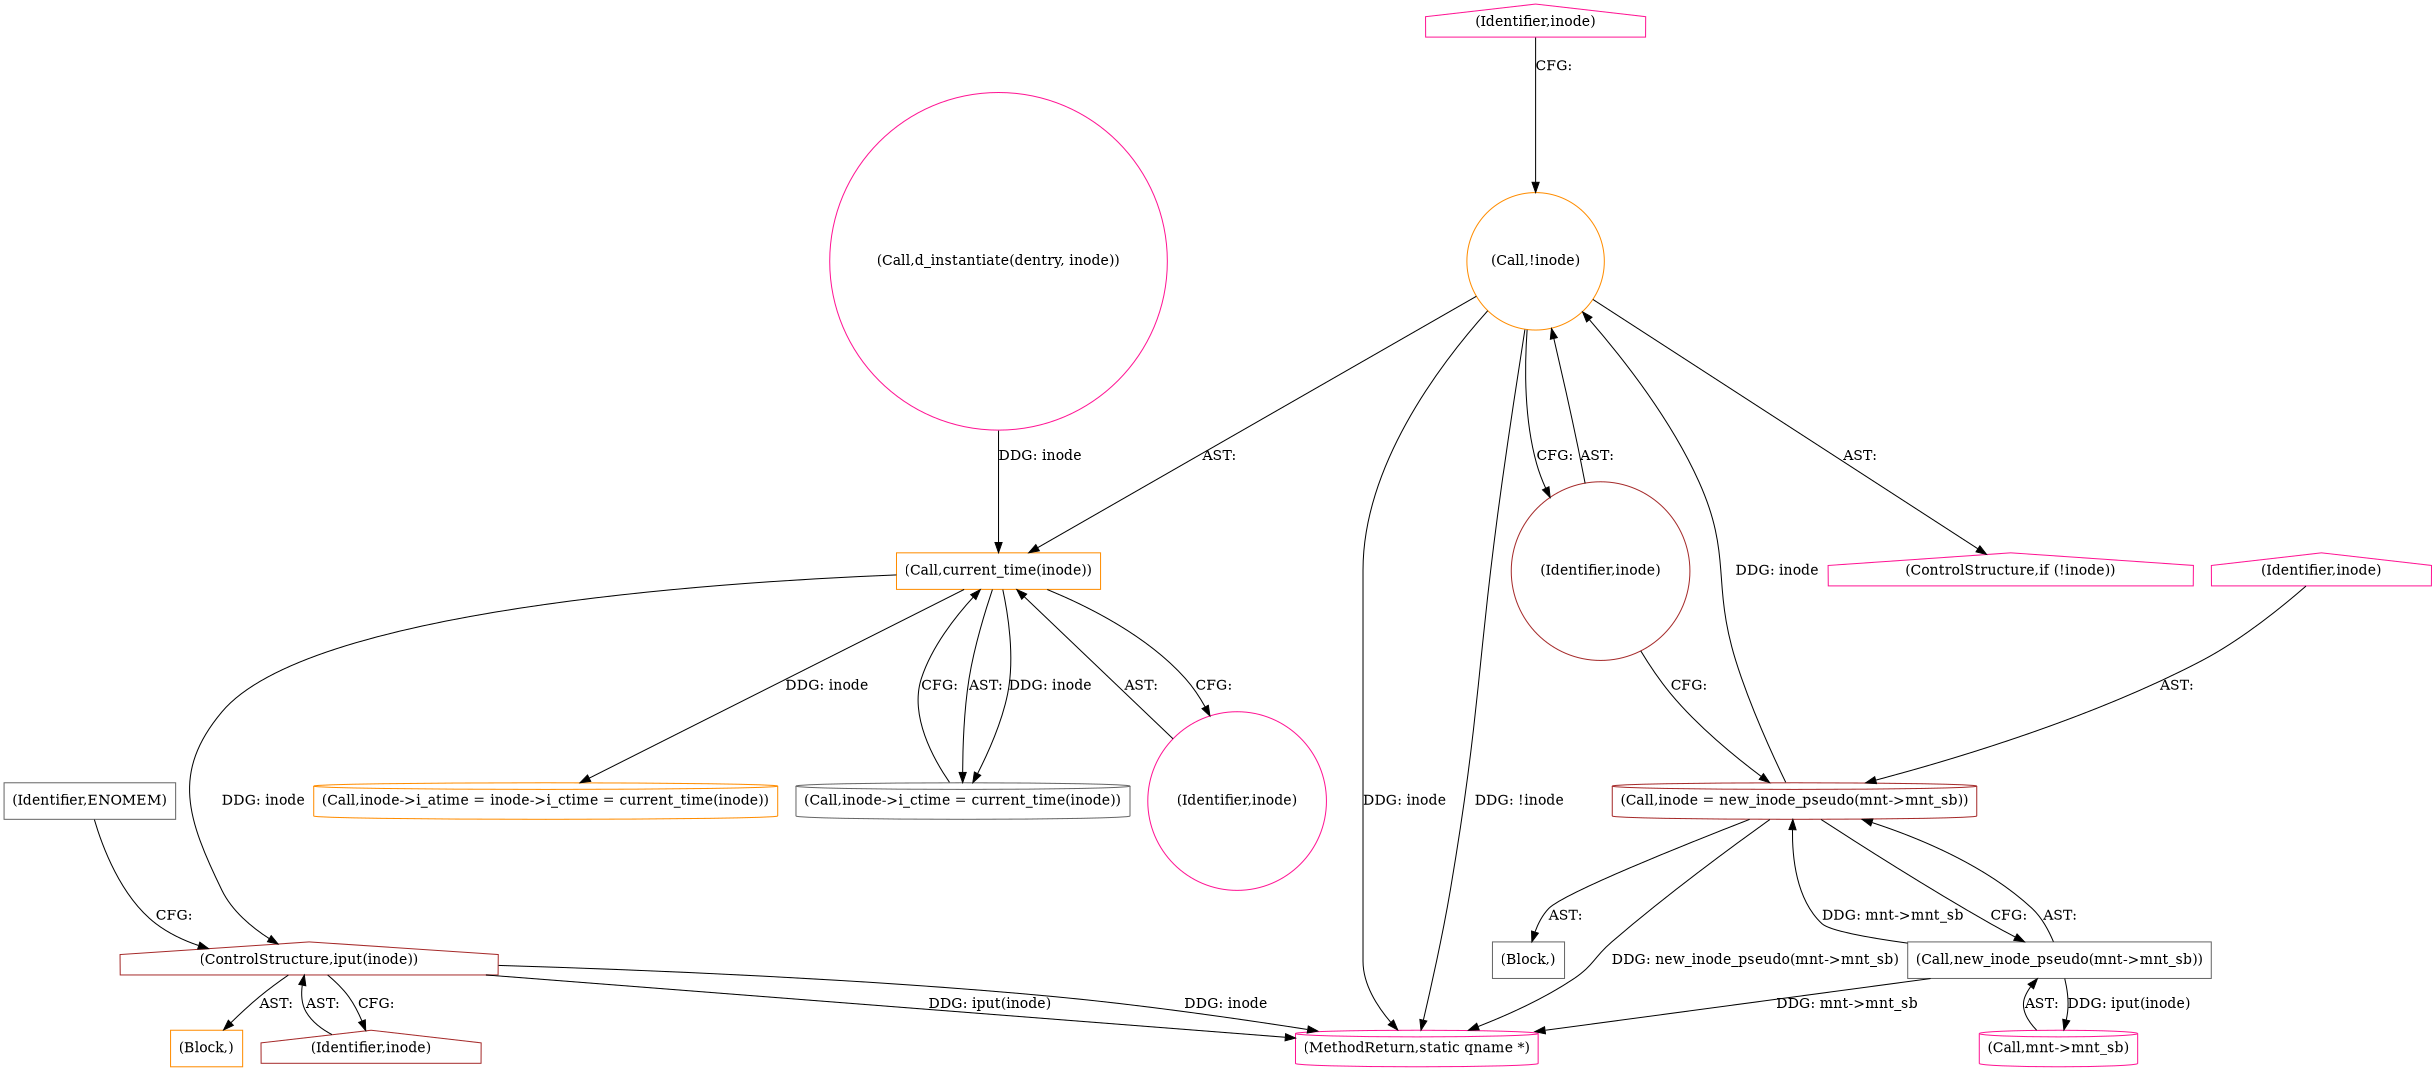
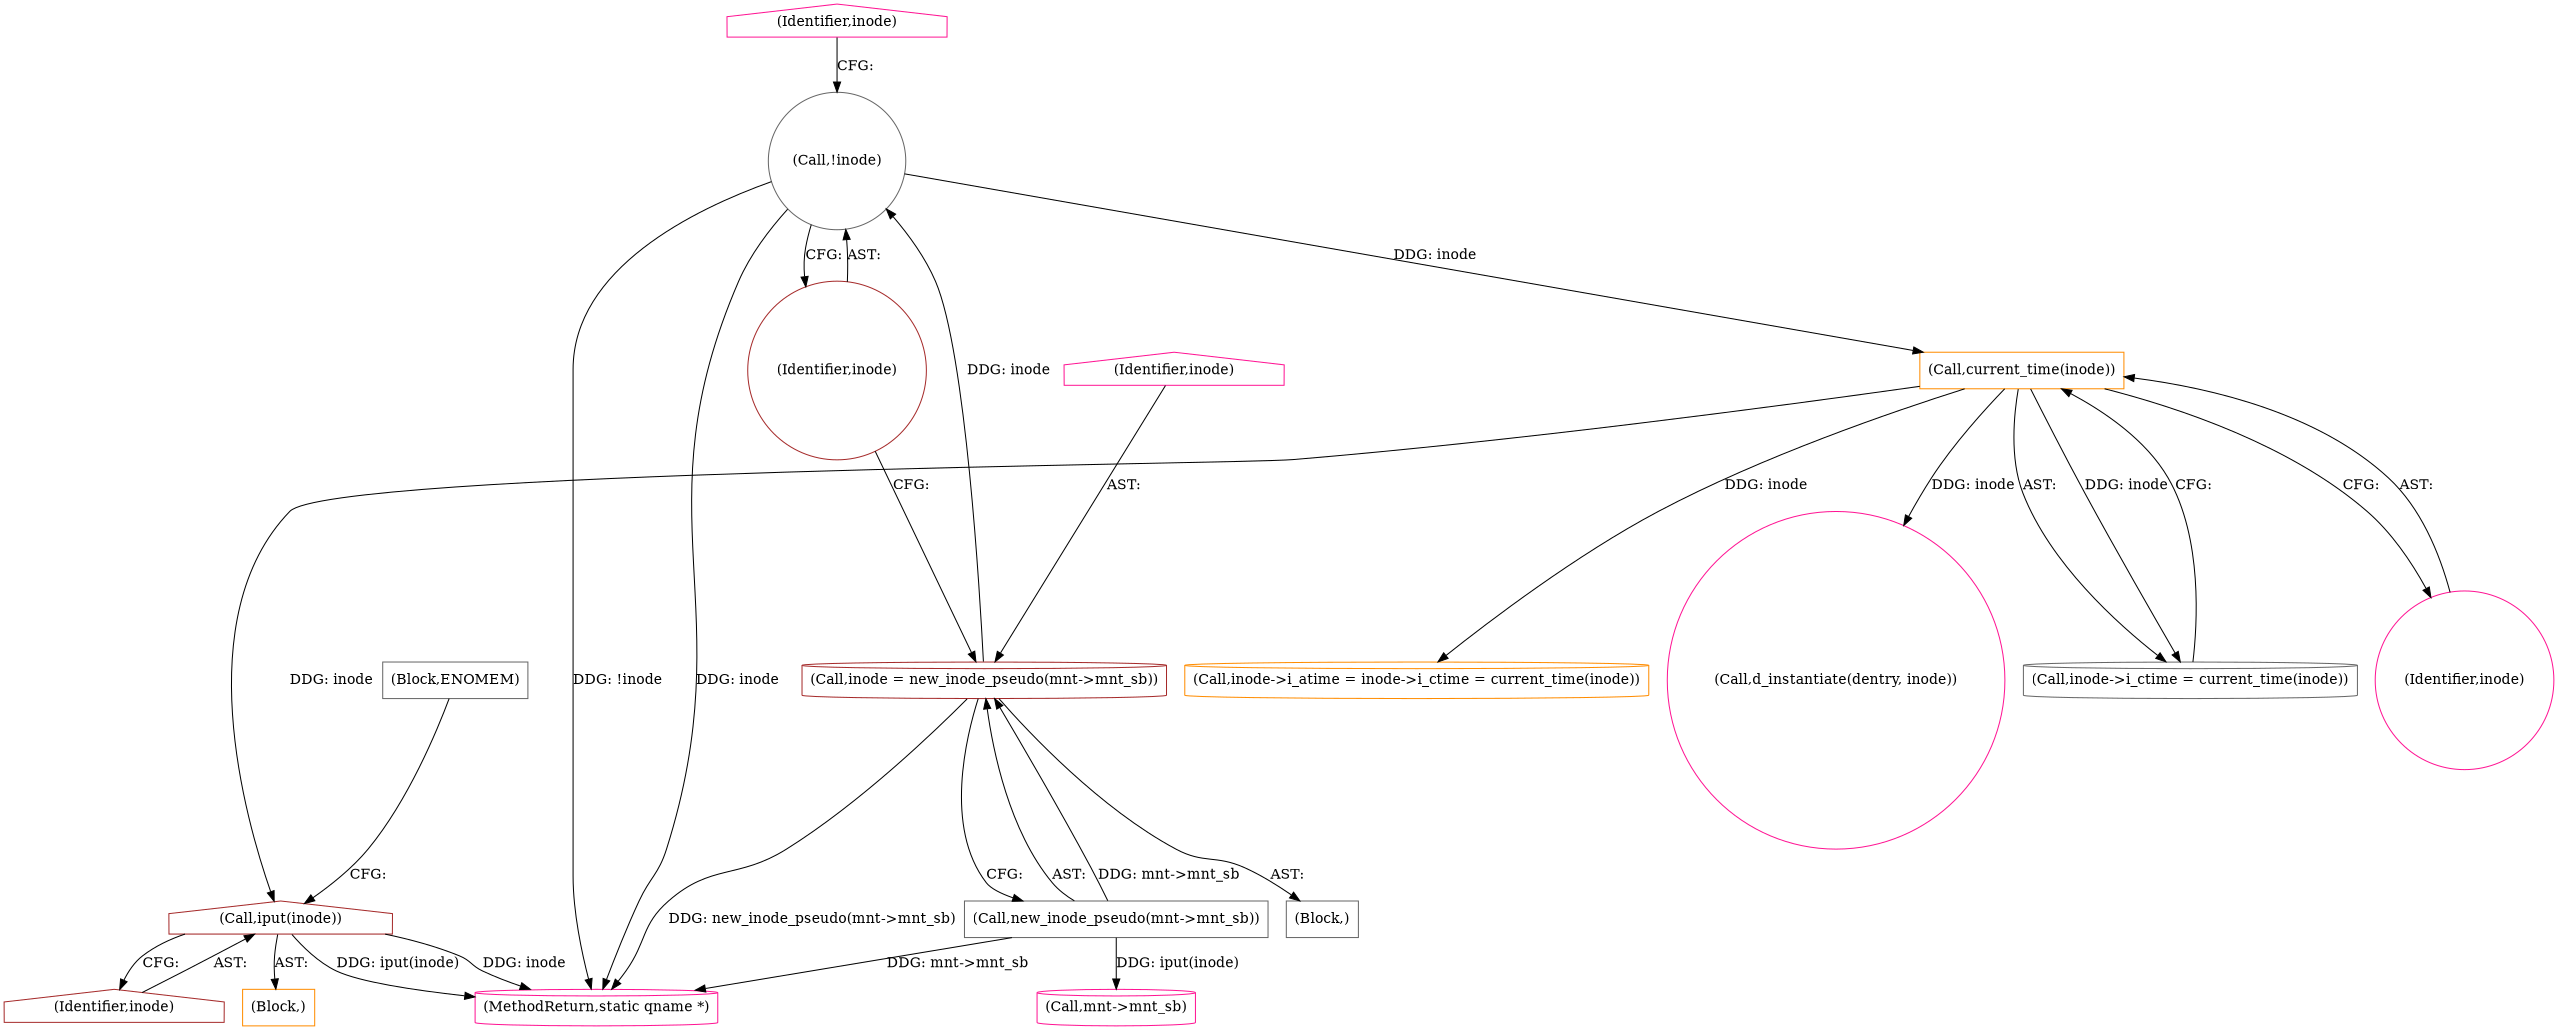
(1536, 261) -> (837, 161)
(1222, 456) -> (1435, 255)
(999, 486) -> (1952, 449)
(2011, 571) -> none
(90, 801) -> (455, 680)
(309, 960) -> (281, 919)
(2024, 1009) -> none
